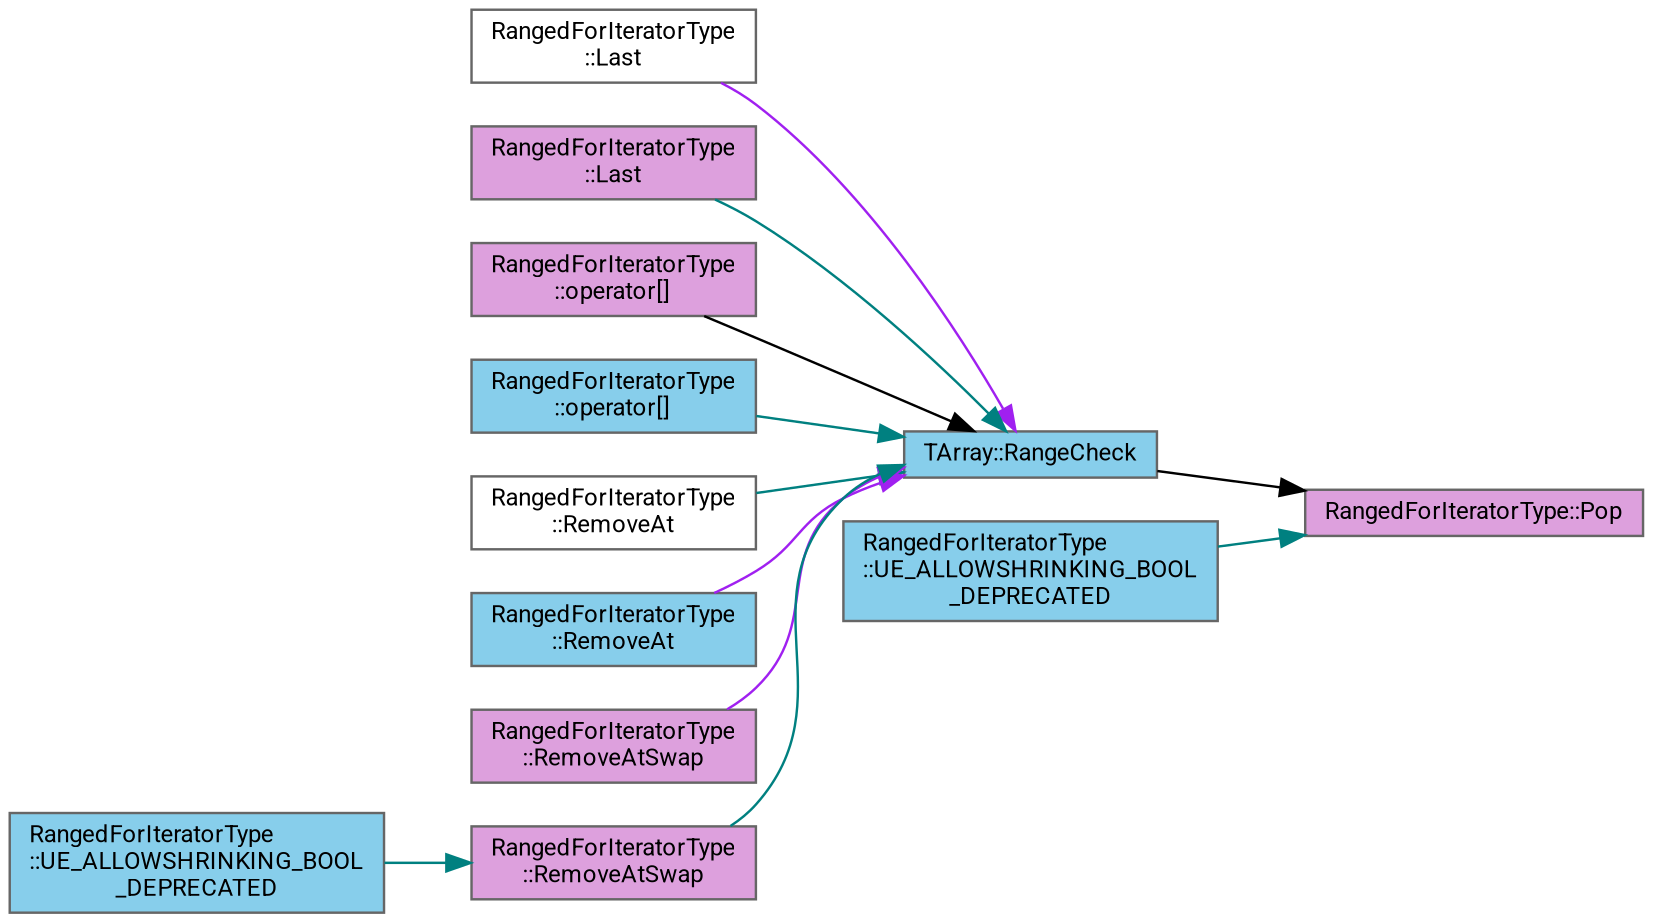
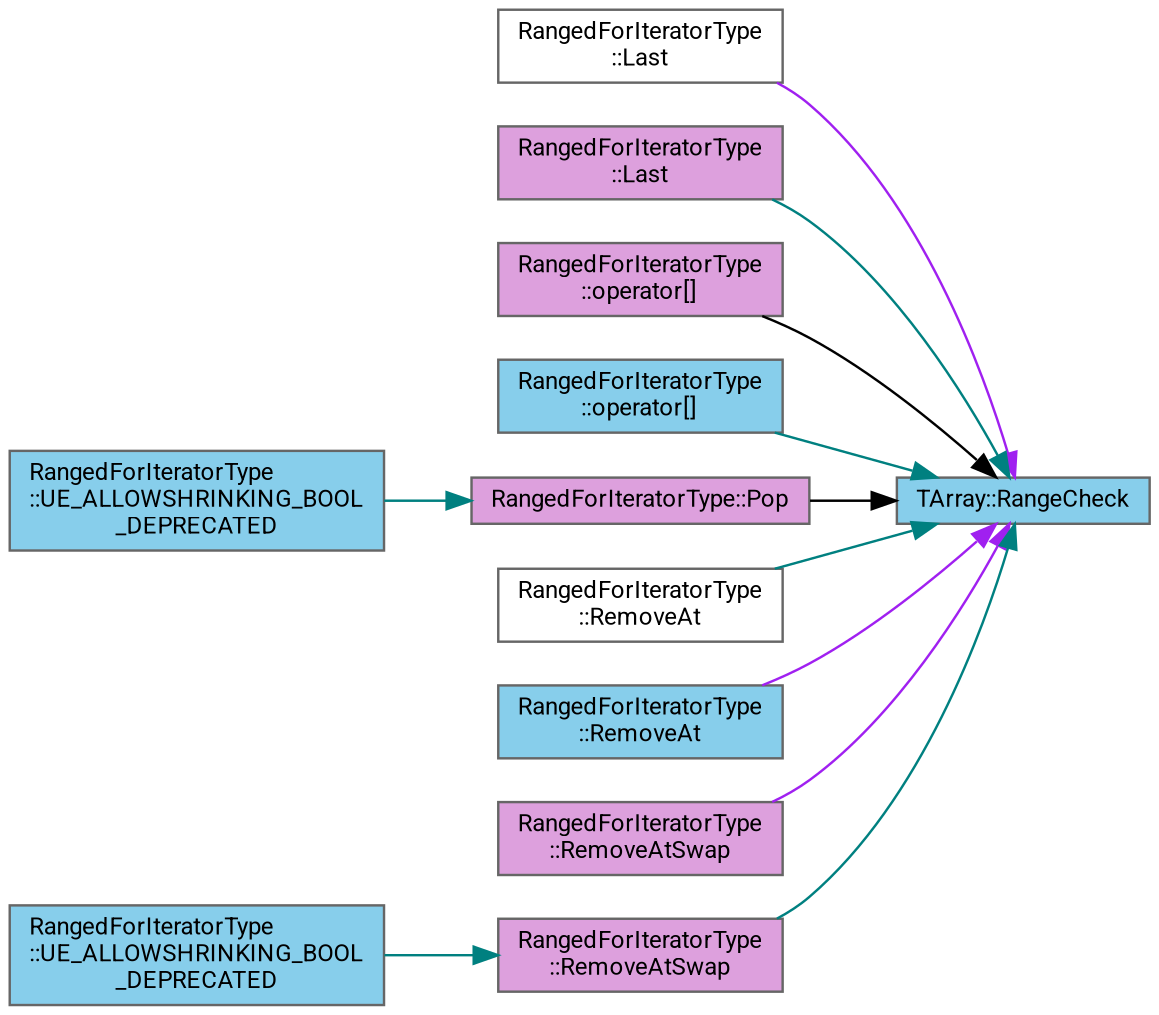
(1219, 479) -> (841, 501)
